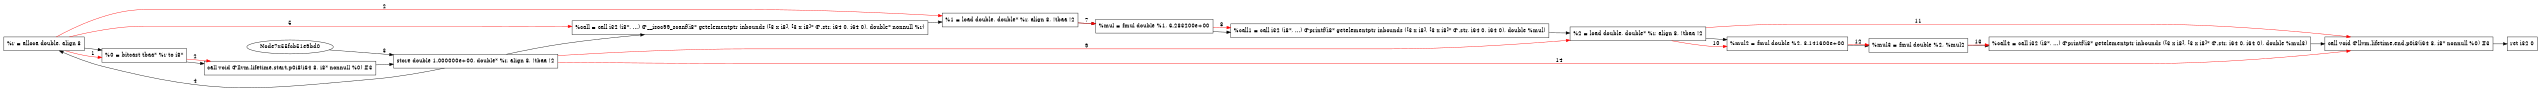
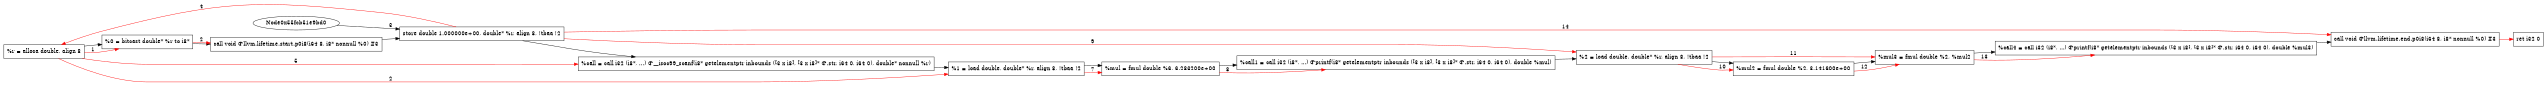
(2027, 24) -> (1792, 57)
(1154, 26) -> (1161, 69)
(2498, 44) -> (2504, 39)
(290, 47) -> (296, 23)
(144, 55) -> (147, 42)
(252, 88) -> (259, 5)
